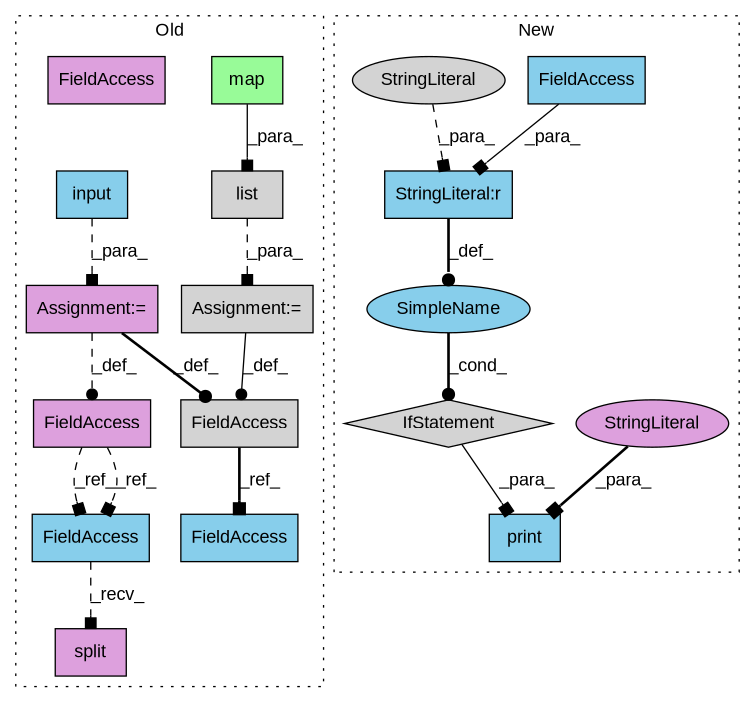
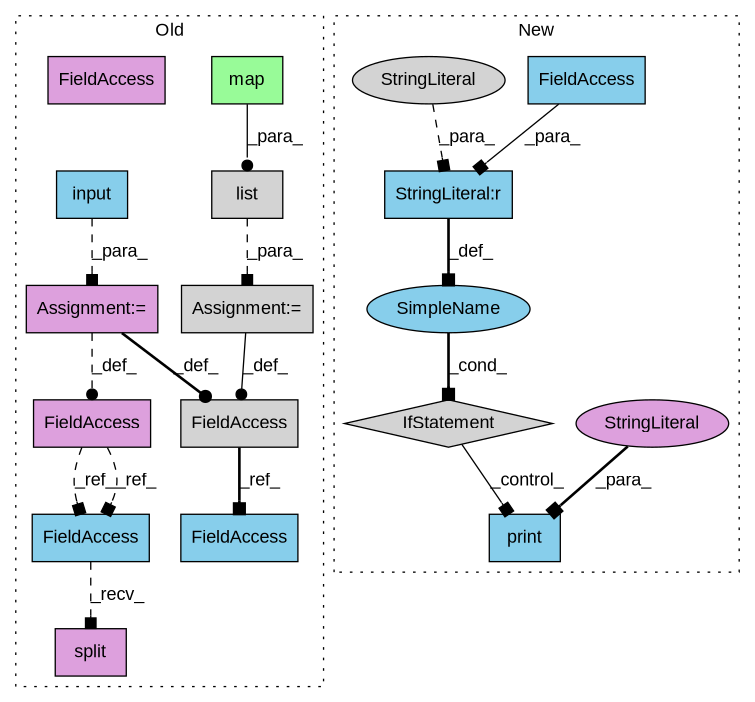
(247, 131) -> (247, 131)
(449, 245) -> (449, 245)
(449, 361) -> (449, 361)
(527, 481) -> (527, 481)
